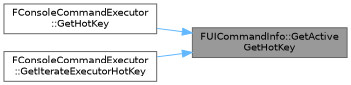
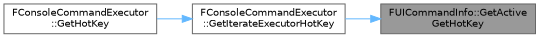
(170, 30) -> (170, 19)
